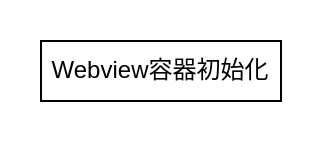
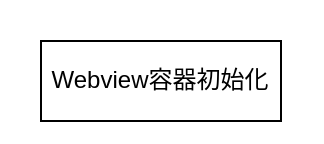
(161, 71) -> (161, 81)
